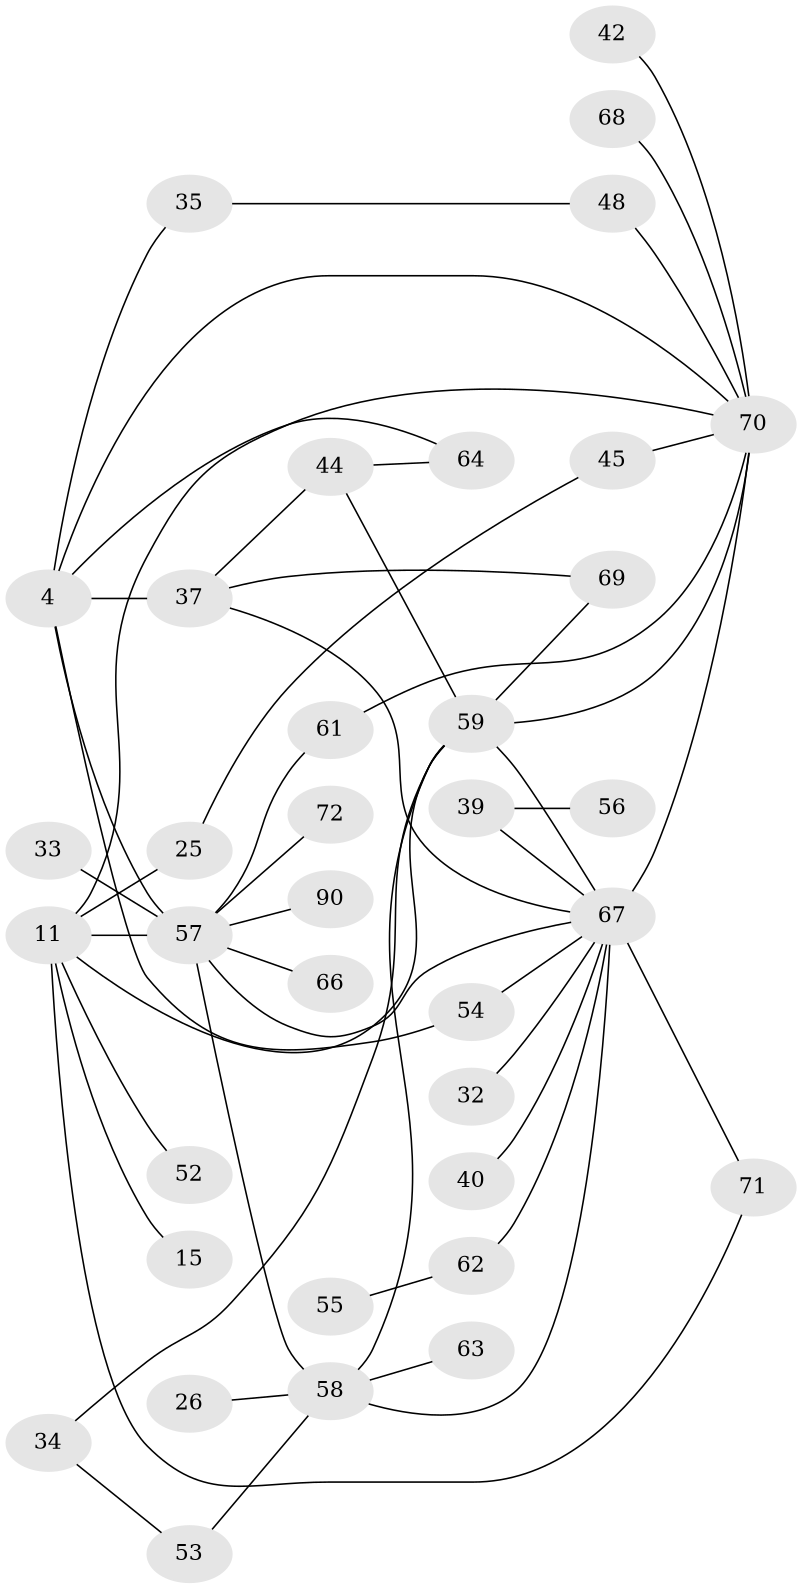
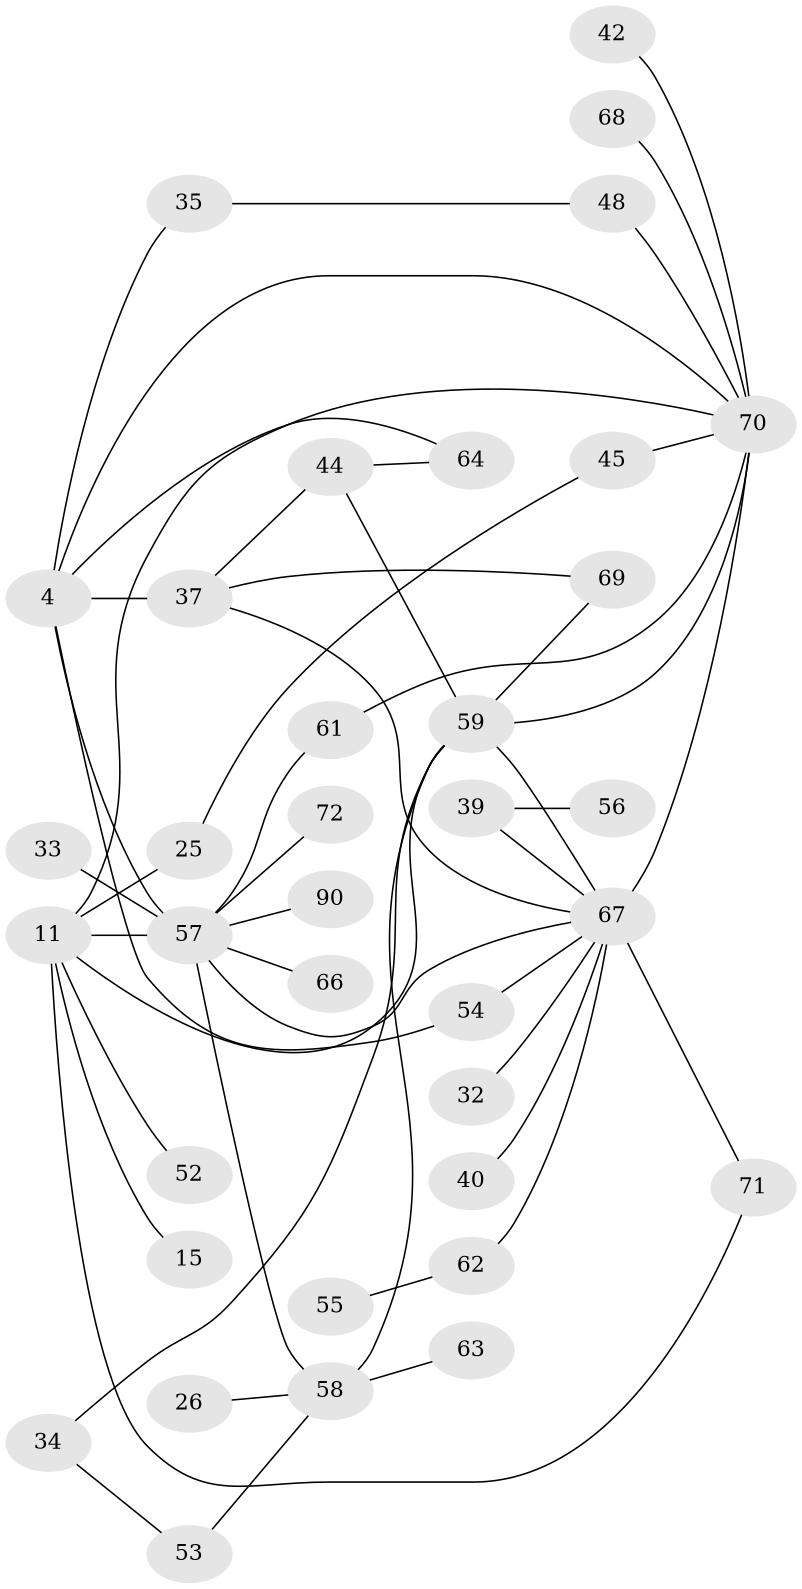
(574, 1250) -> none
